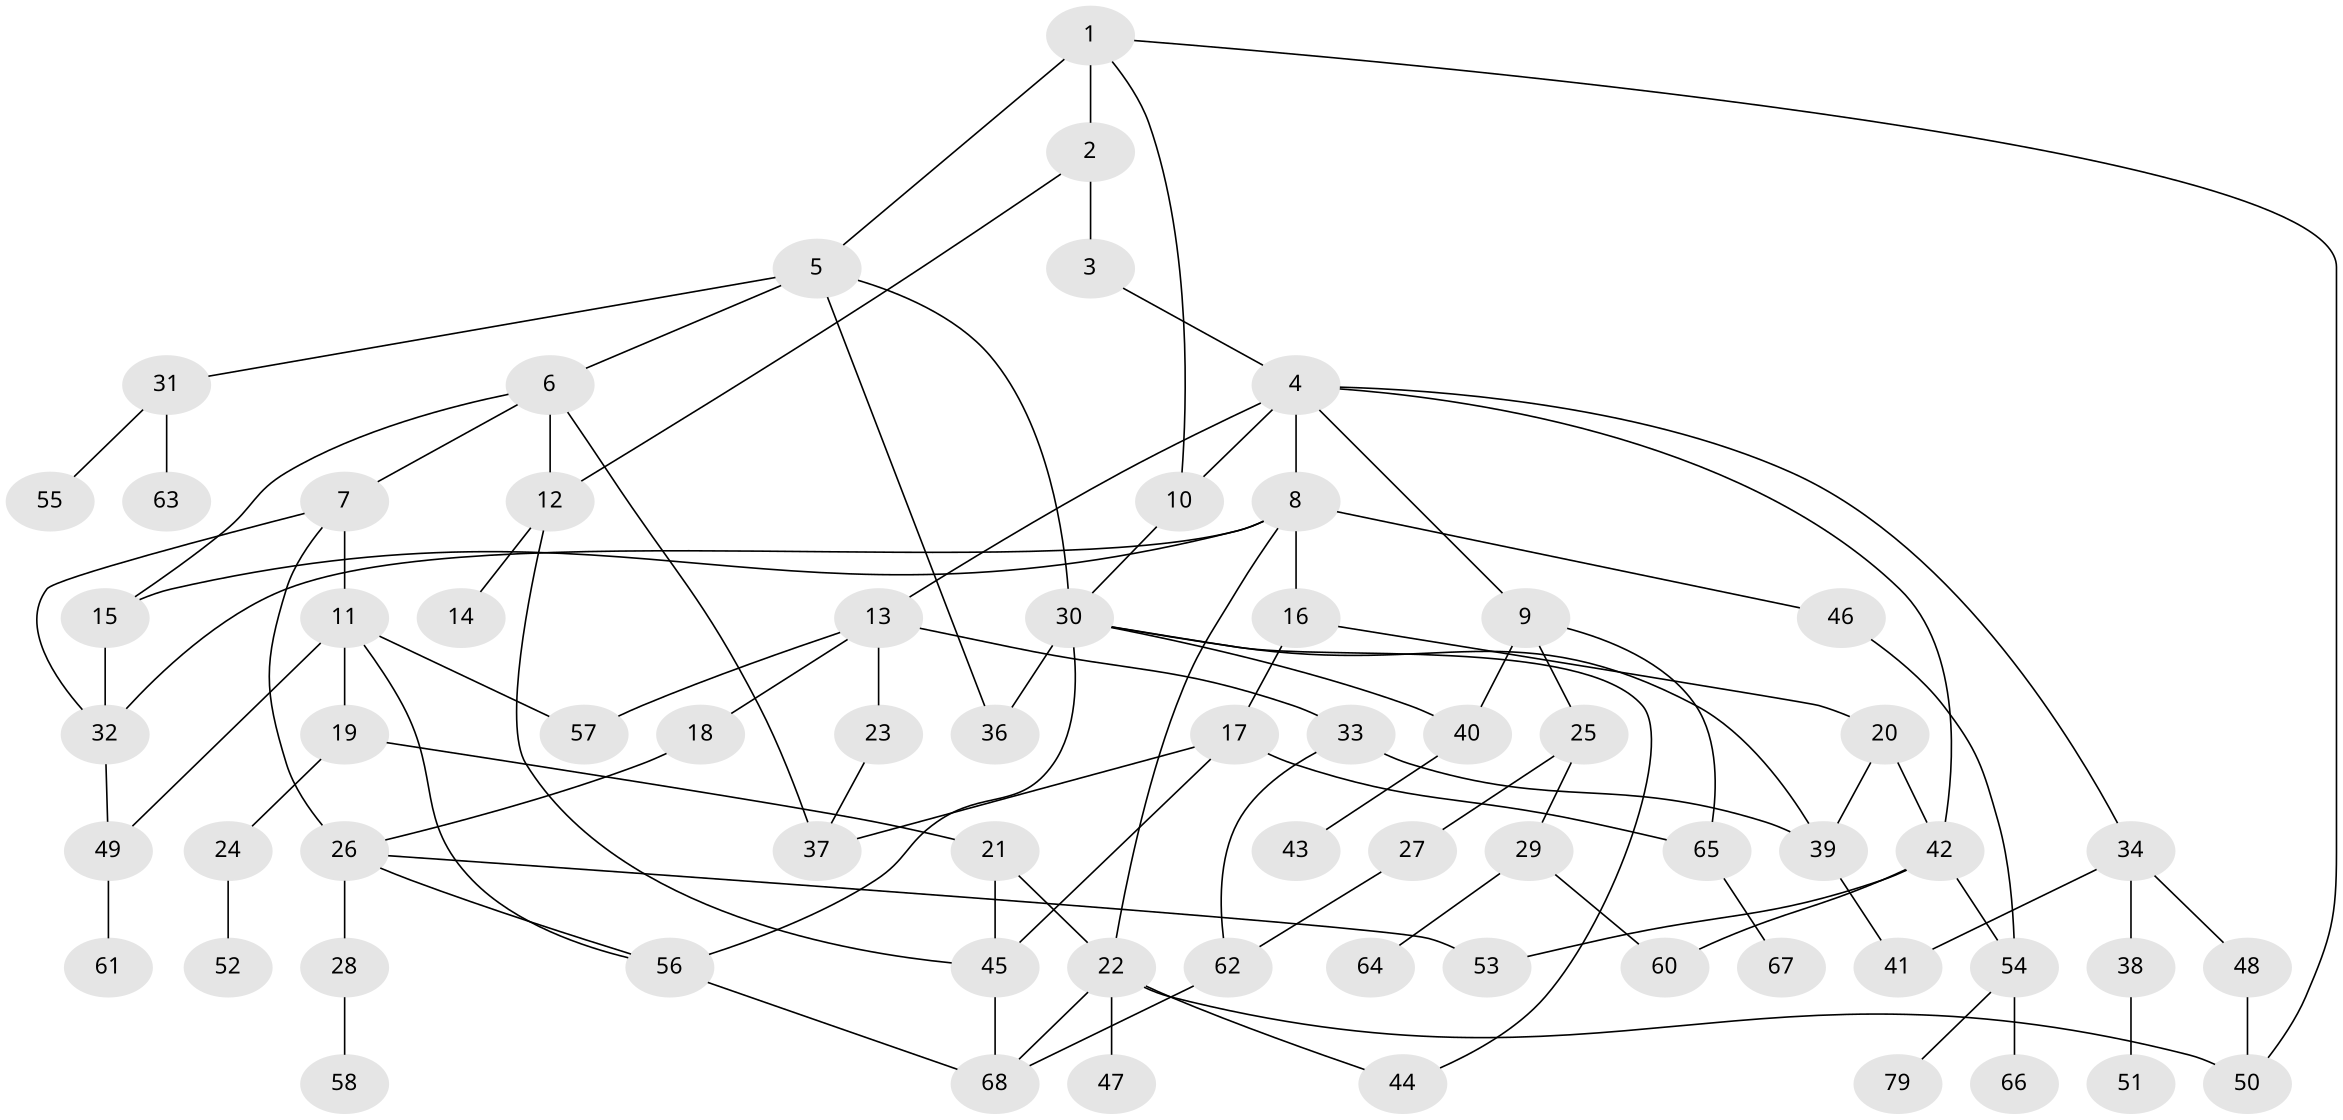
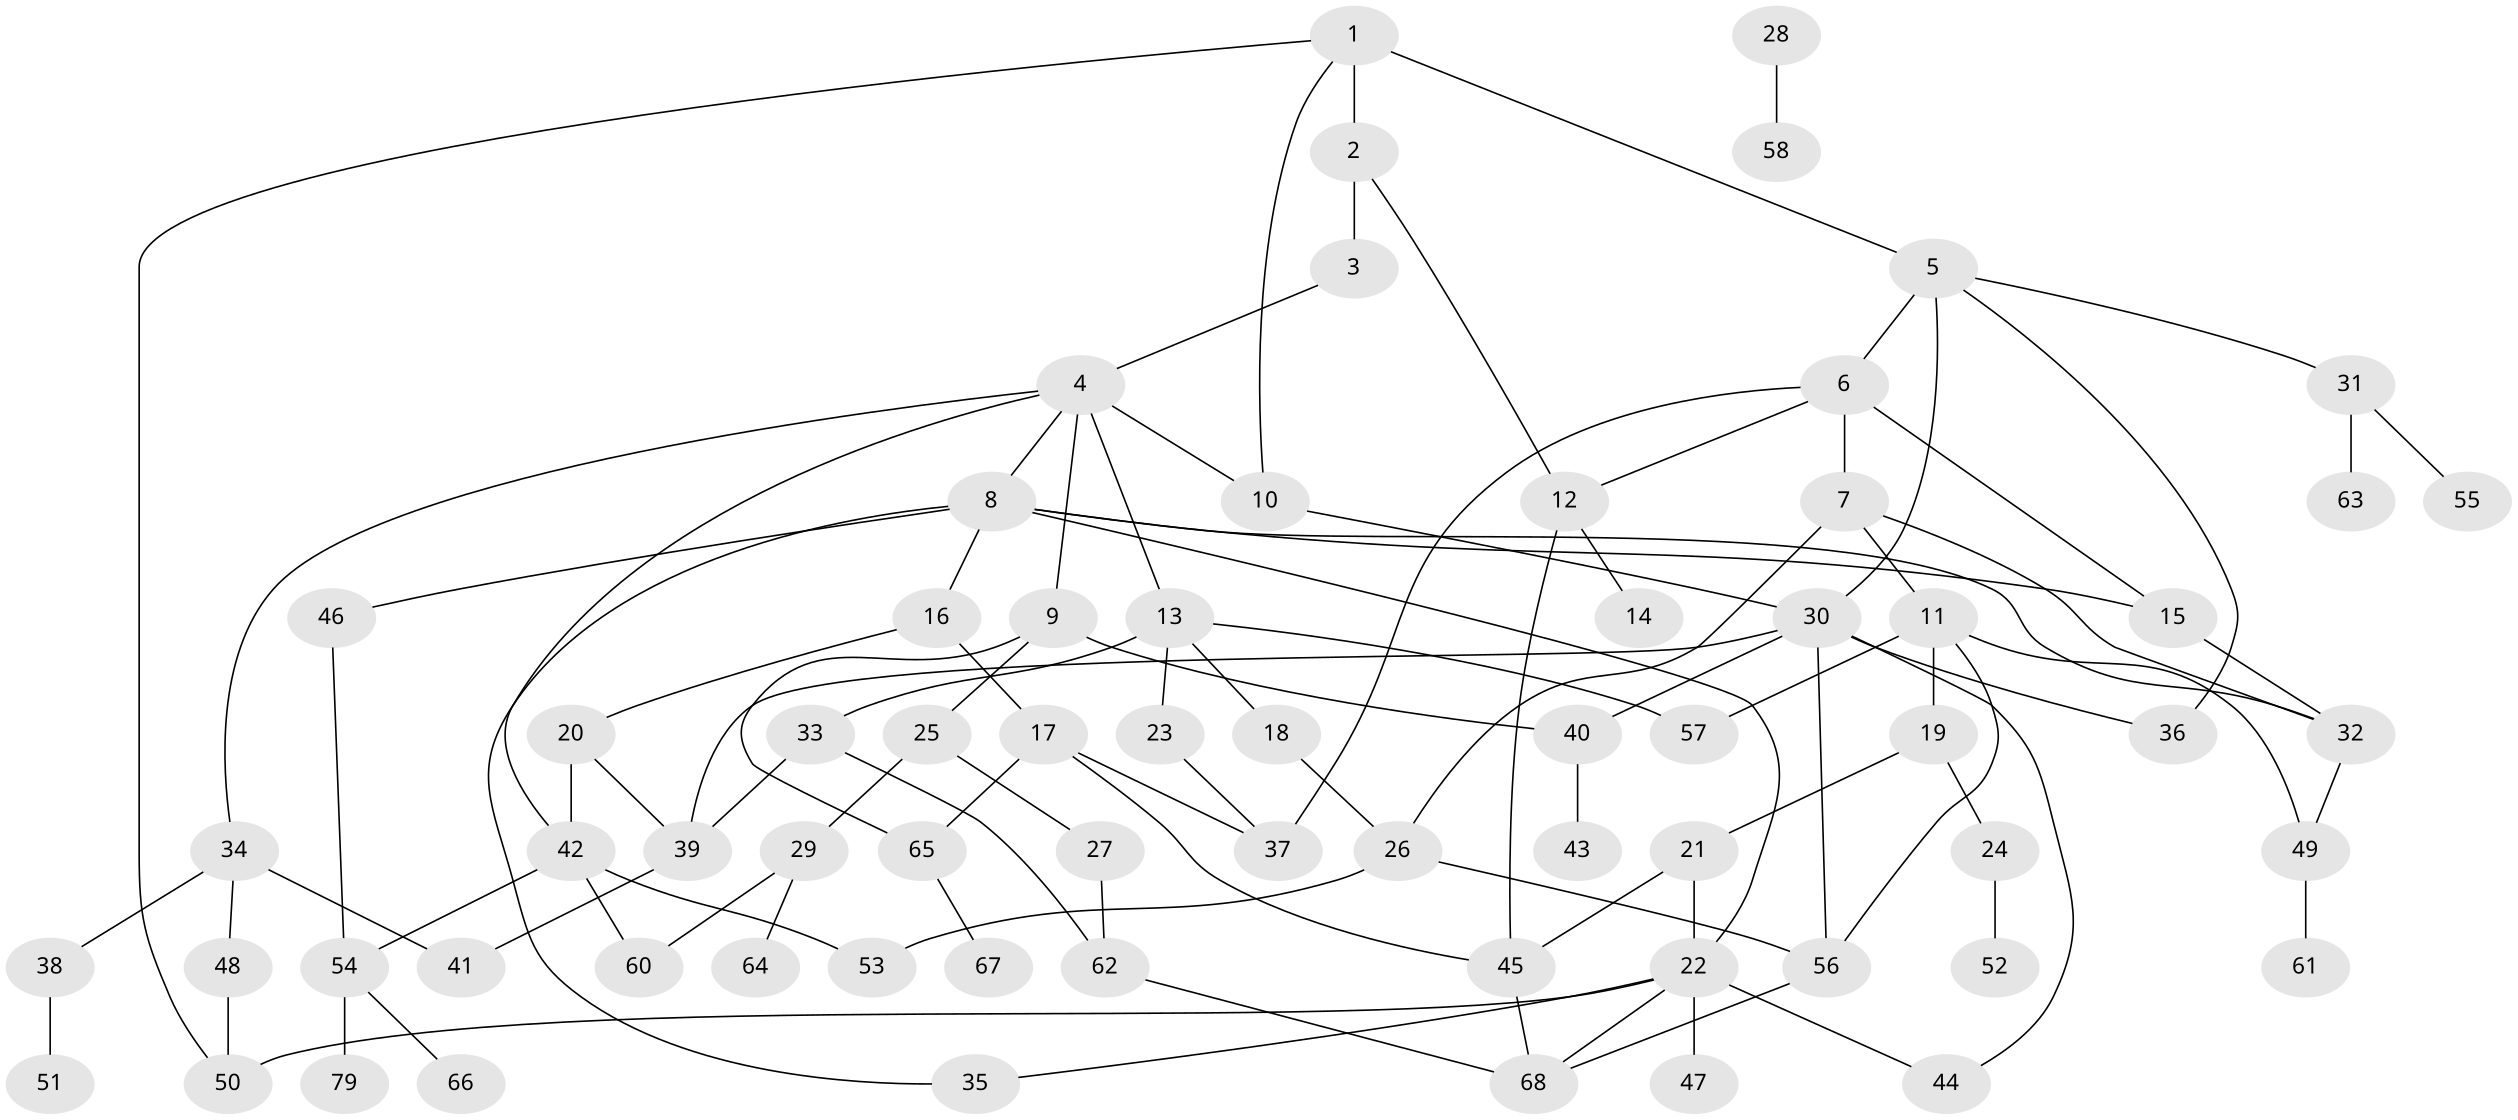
(345, 910) -> none
none -> (976, 1084)
